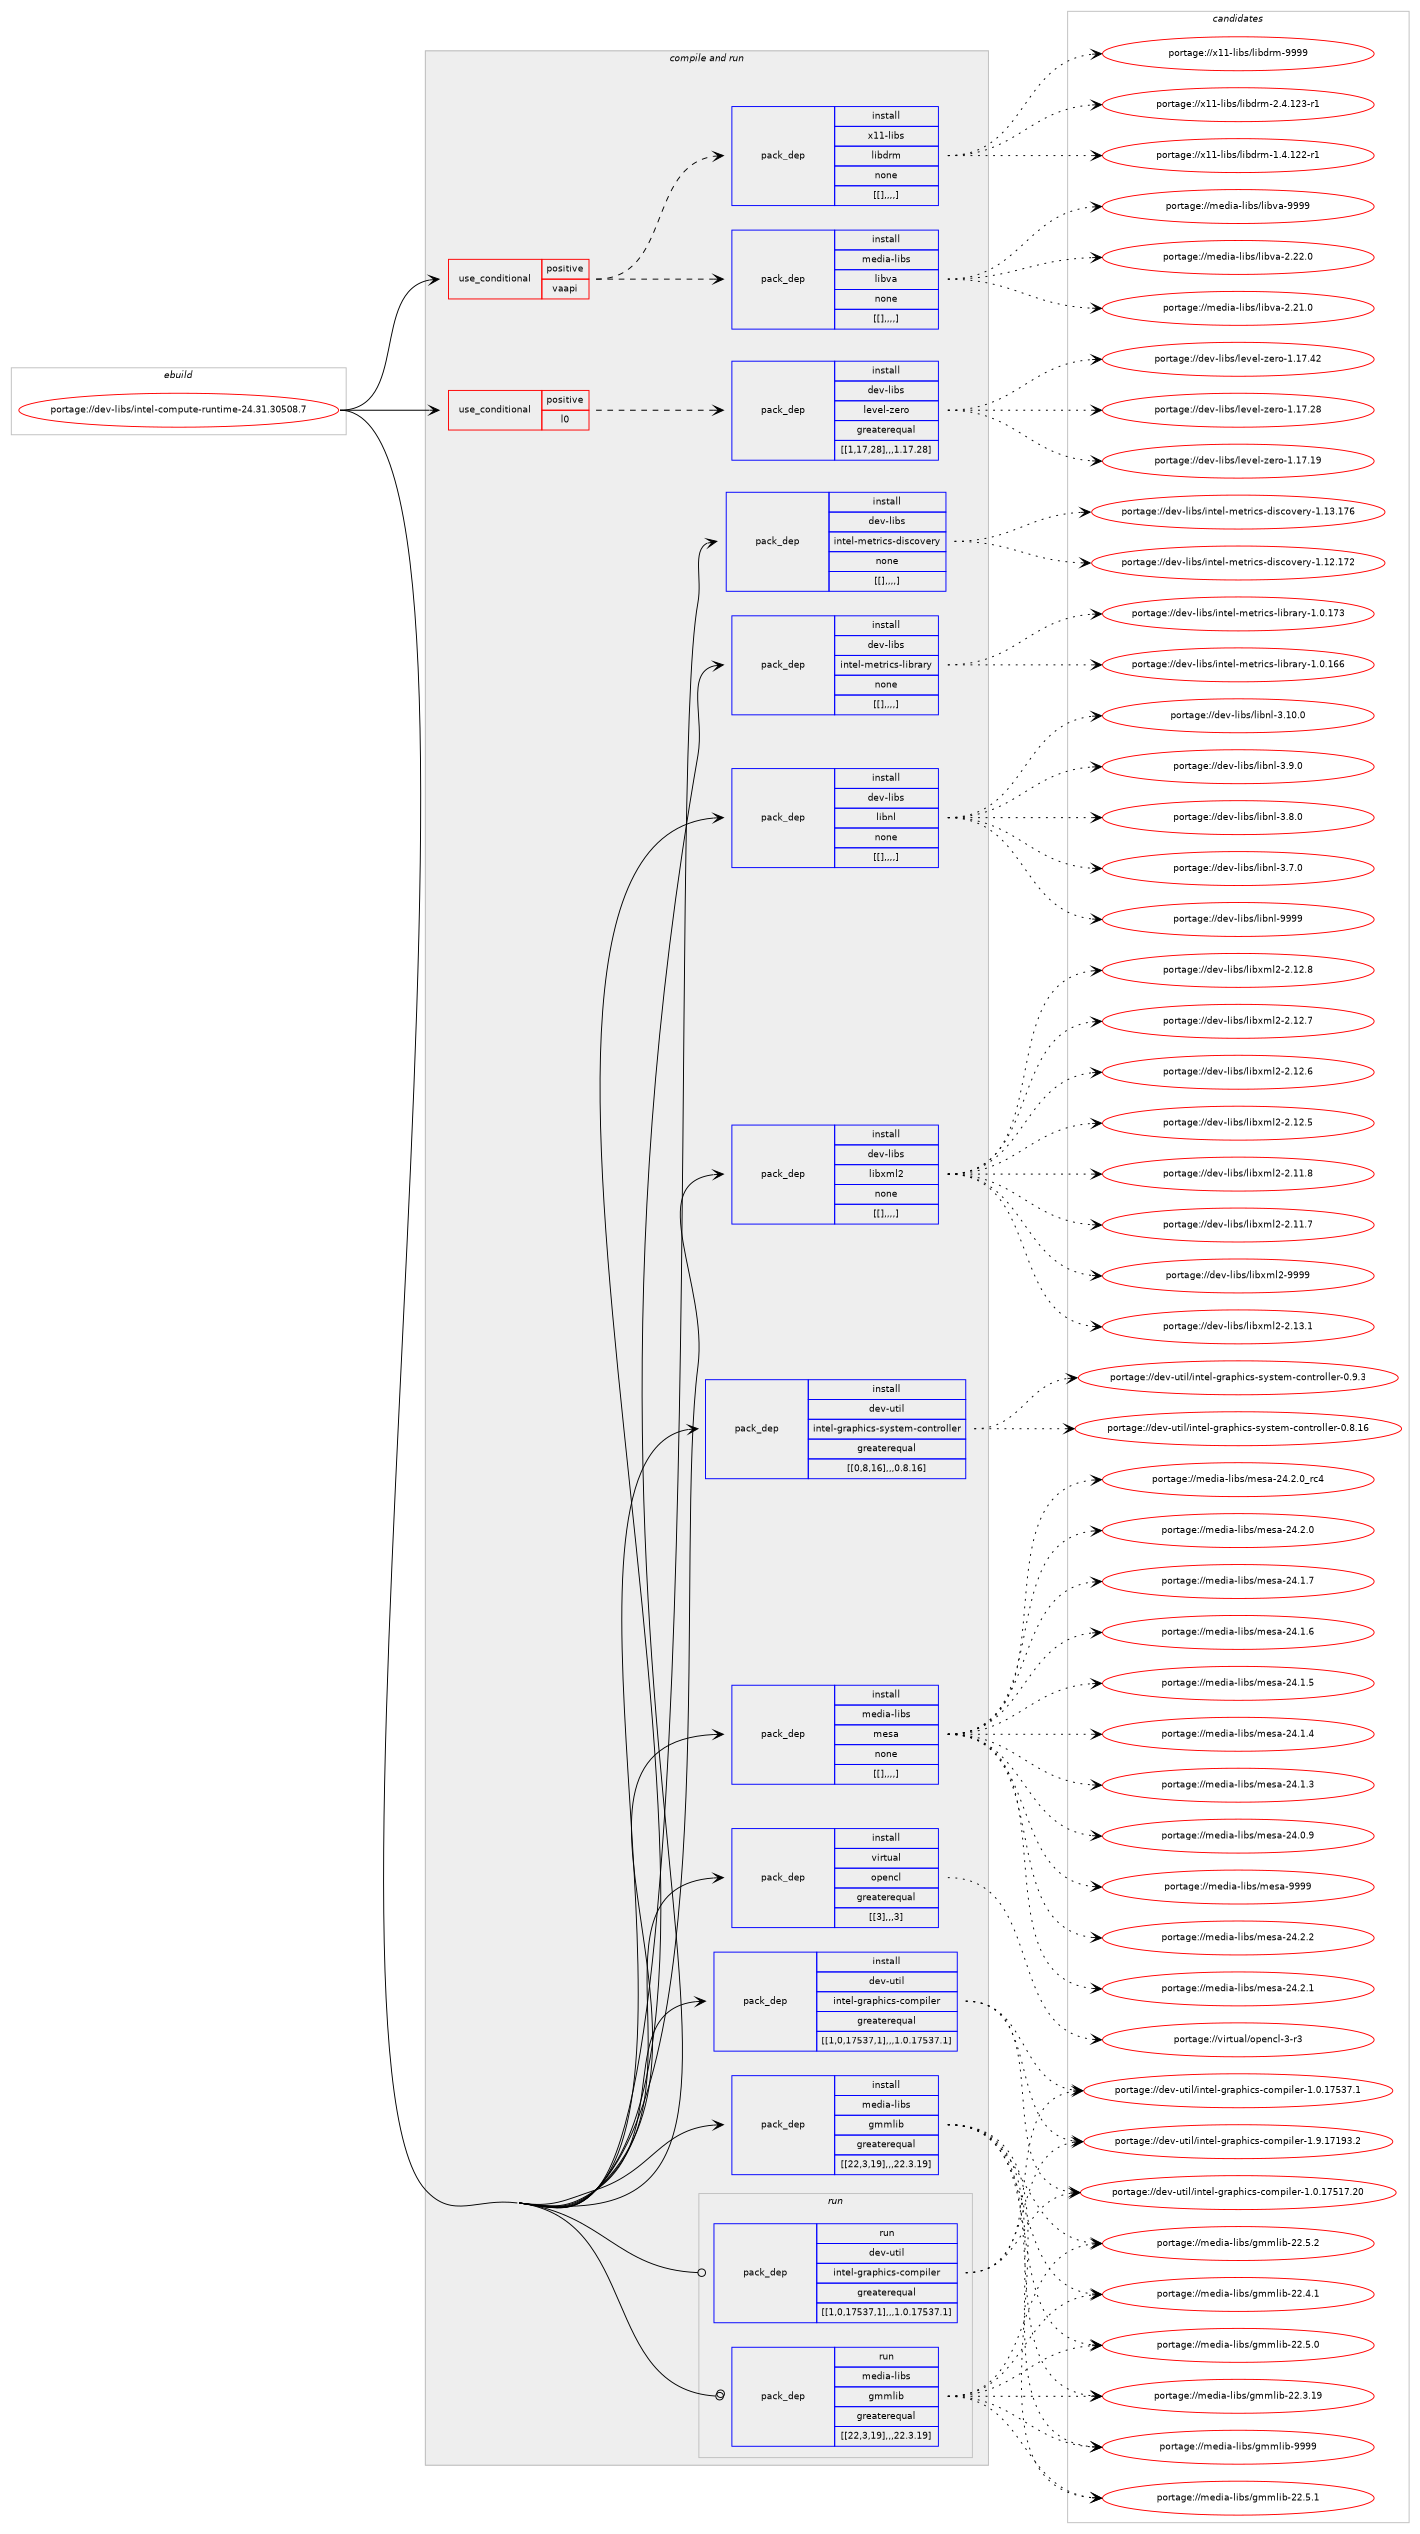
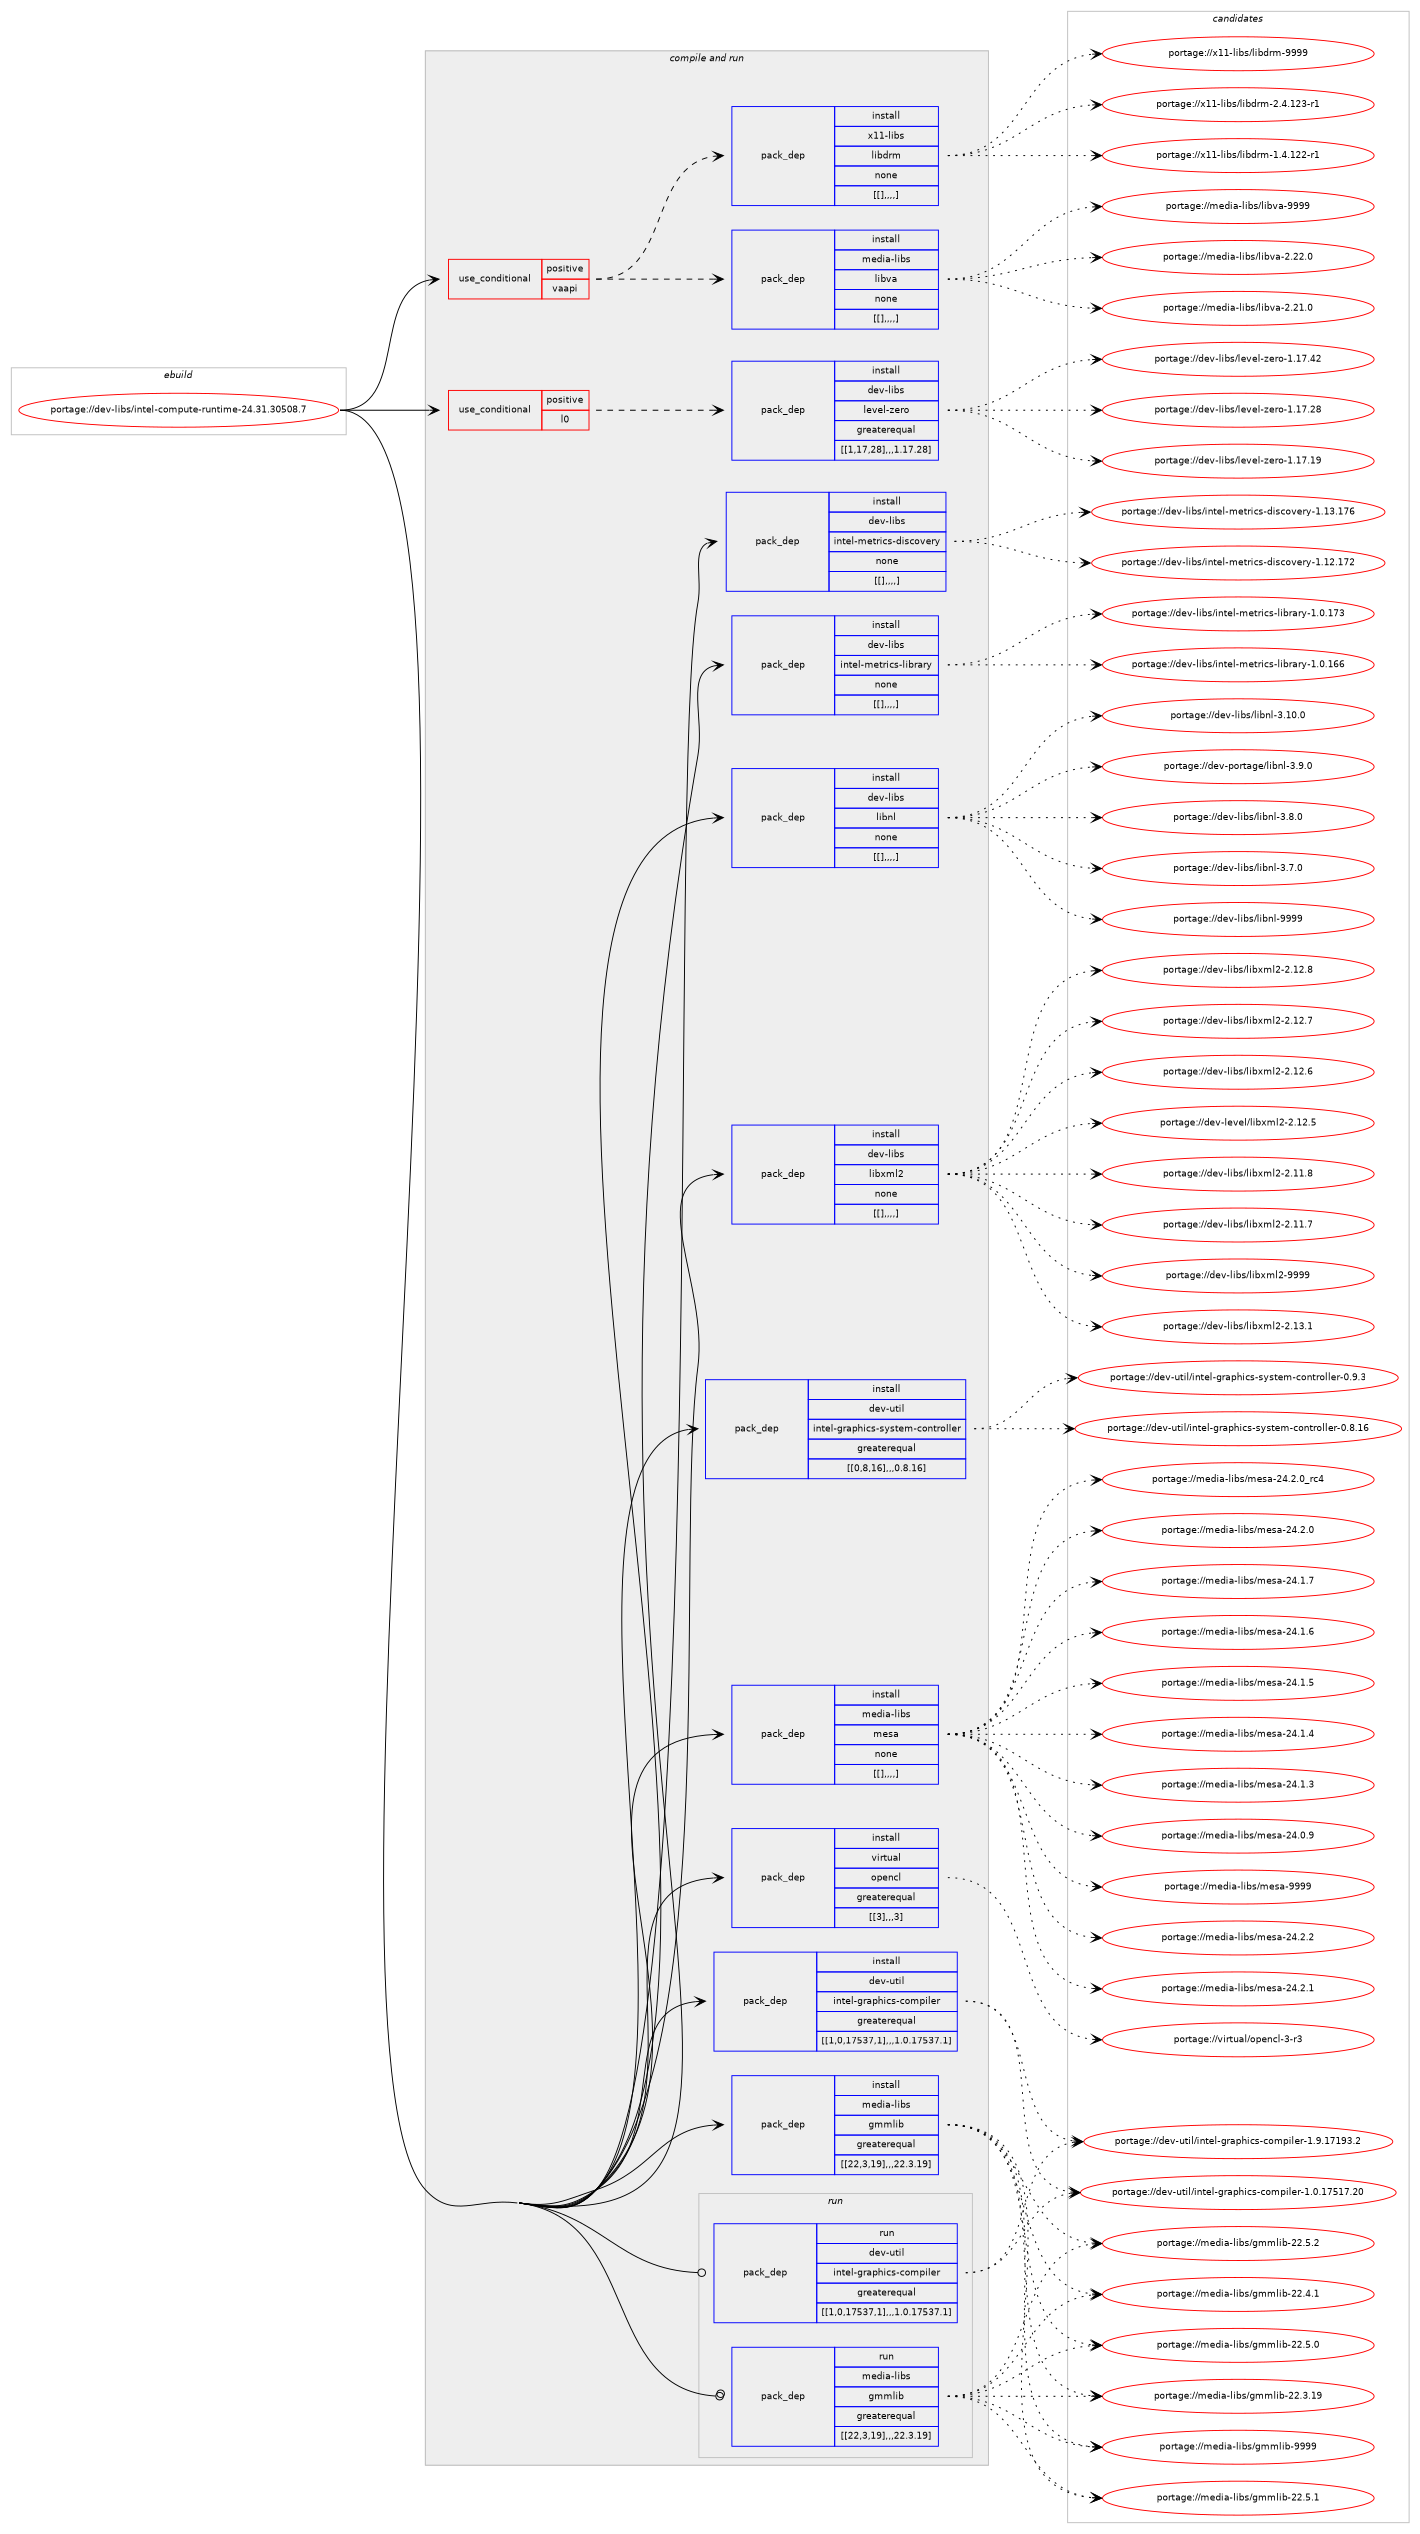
(1238, 767) -> (1238, 767)
(1238, 1123) -> (1238, 1123)
(1238, 2091) -> none
